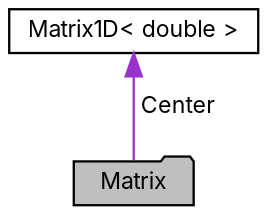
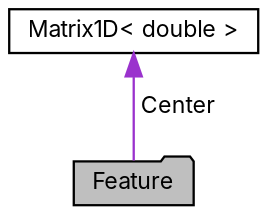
(134, 183) -> (134, 183)
